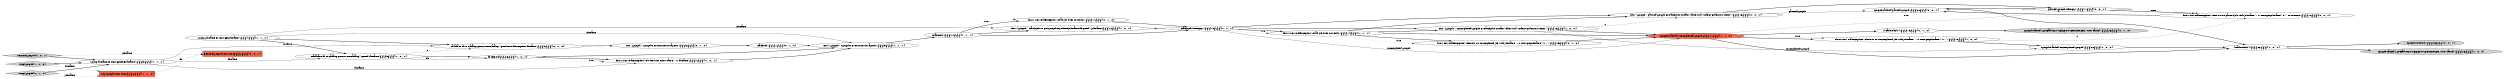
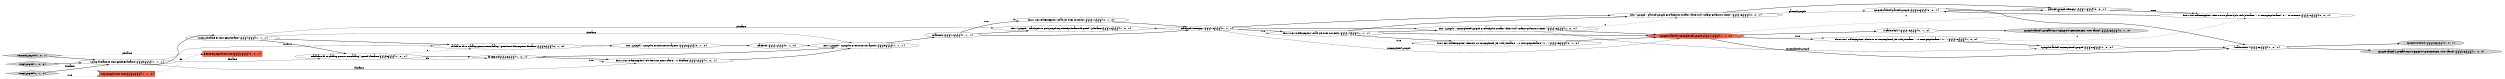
(1992, 9) -> (1995, 11)
(1906, 16) -> (1906, 16)
none -> (178, 51)
(70, 75) -> (70, 75)
